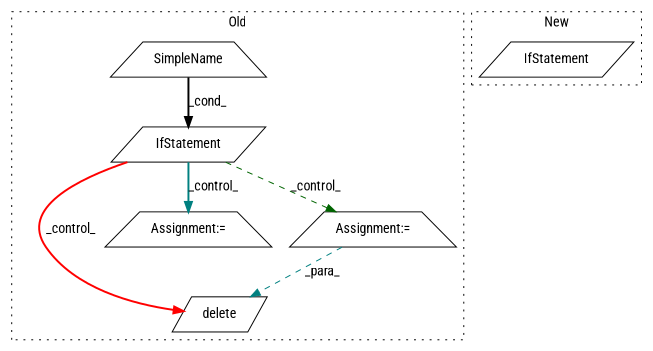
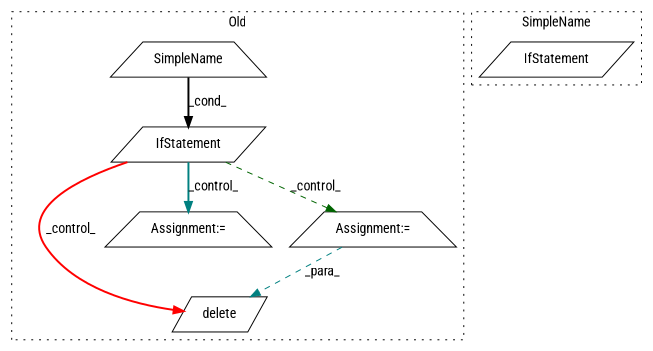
(557, 23) -> (557, 23)
